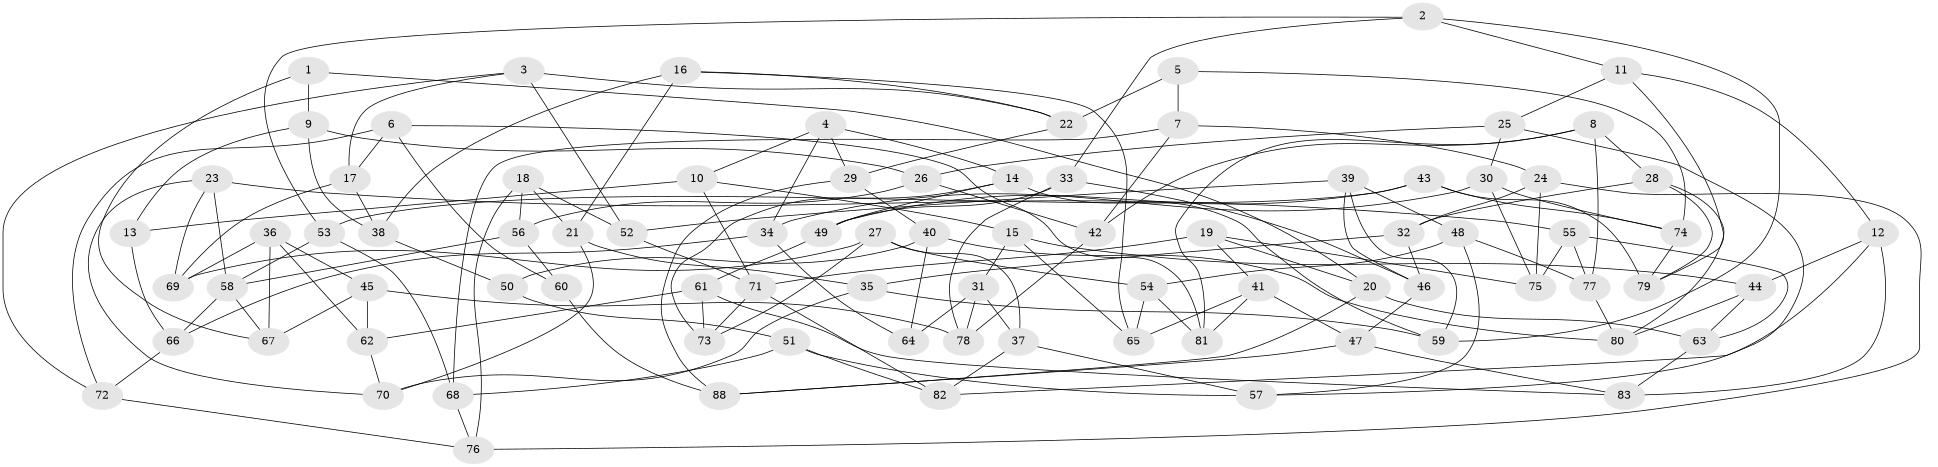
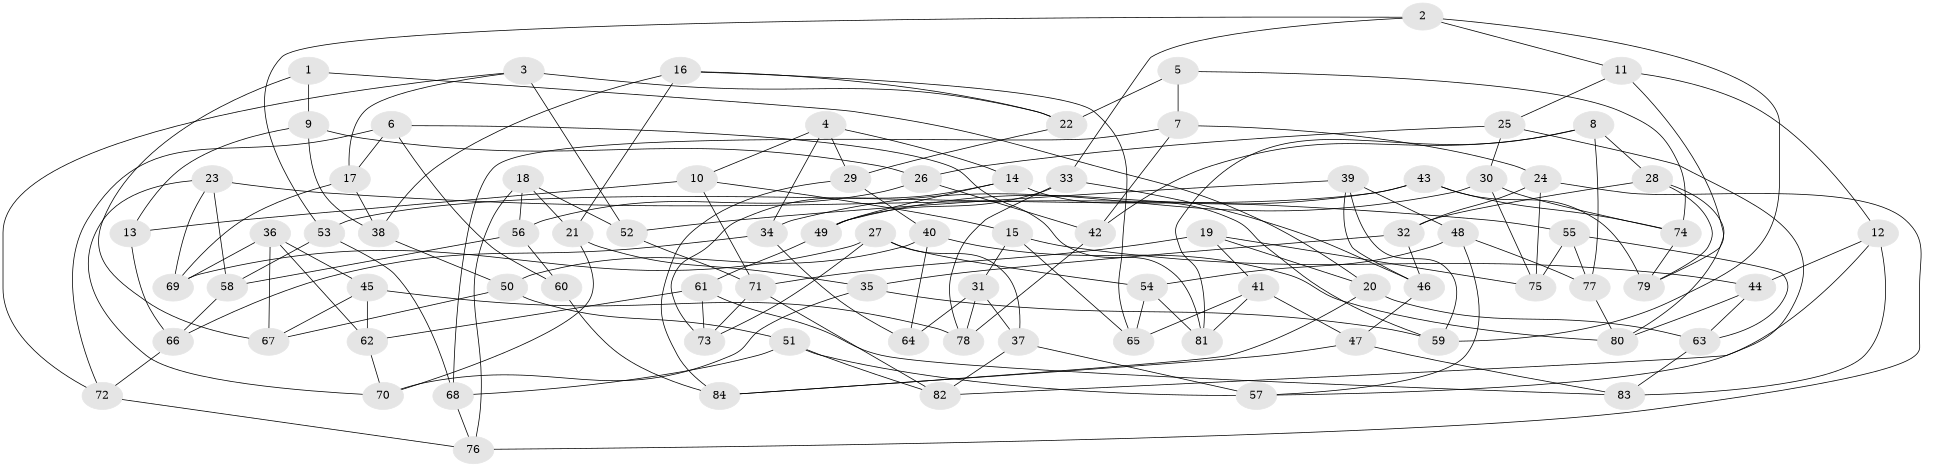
(248, 315) -> (388, 315)
(720, 396) -> (720, 396)
